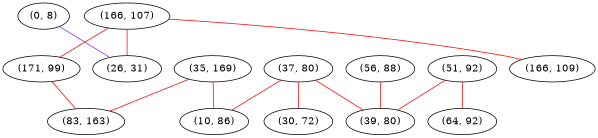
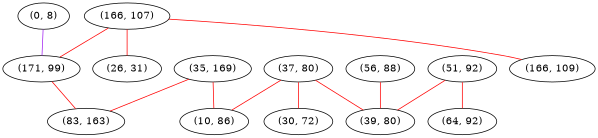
(80, 39) -> (43, 43)
